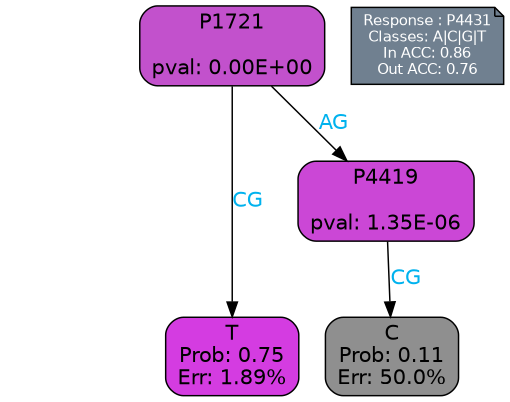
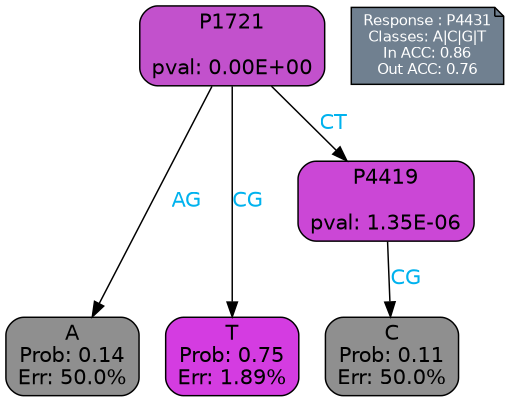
(334, 124) -> (334, 124)
none -> (72, 356)
